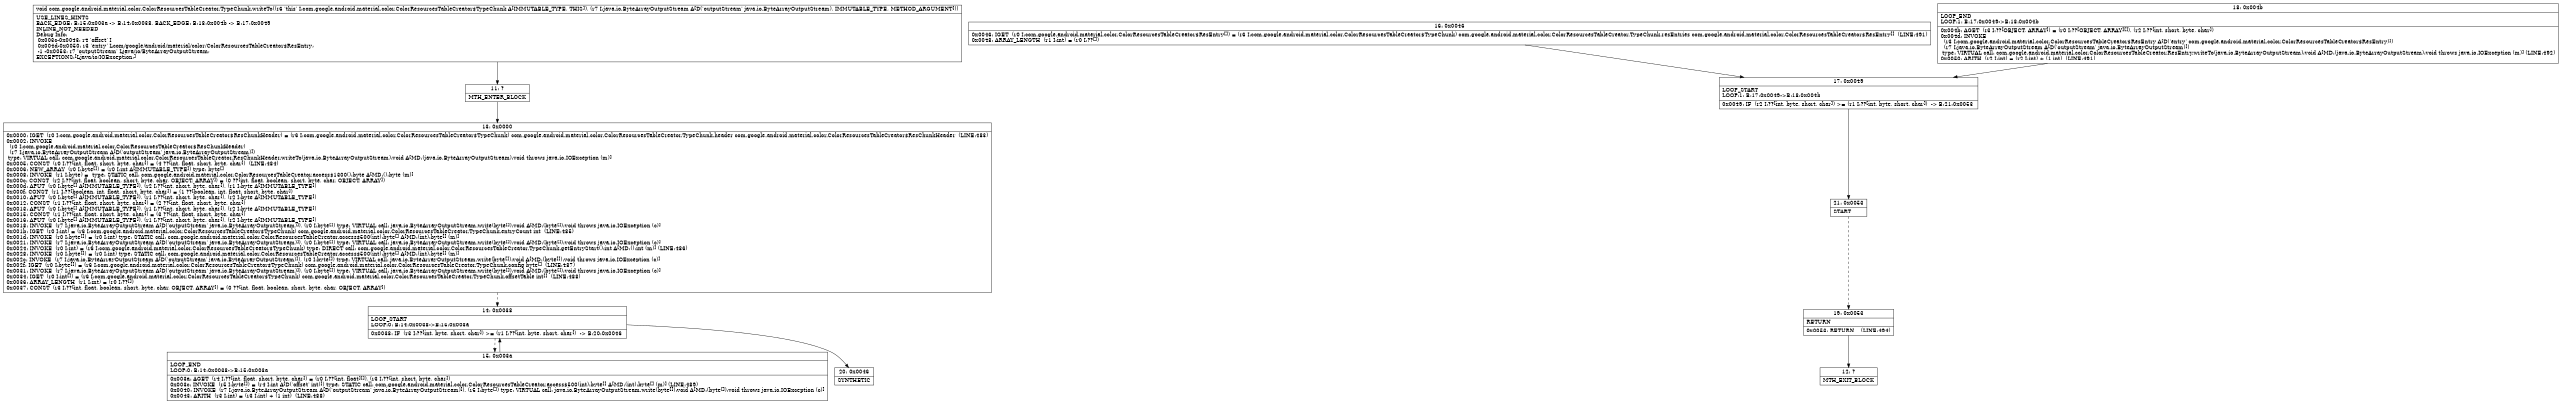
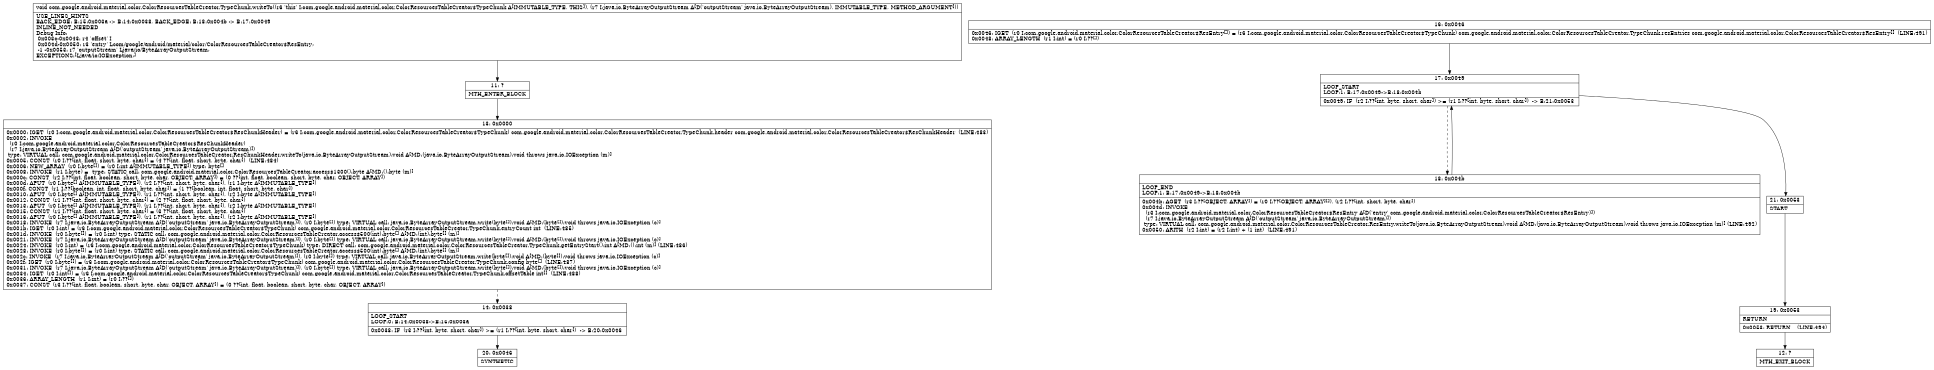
none -> (1447, 138)
(1849, 261) -> (1785, 258)
(497, 376) -> none
